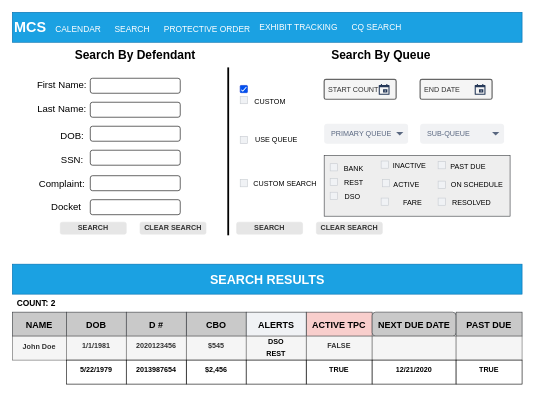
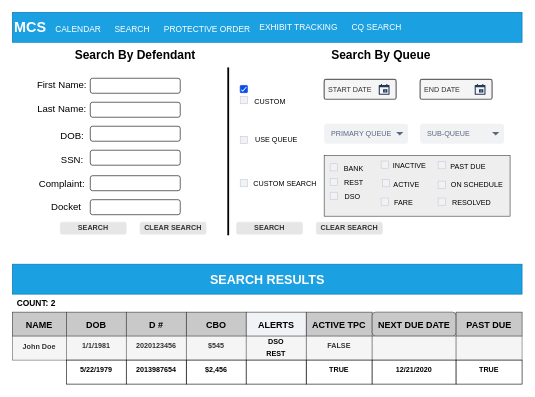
(350, 90) -> (348, 90)
(413, 199) -> (404, 199)
(339, 324) -> (339, 324)
